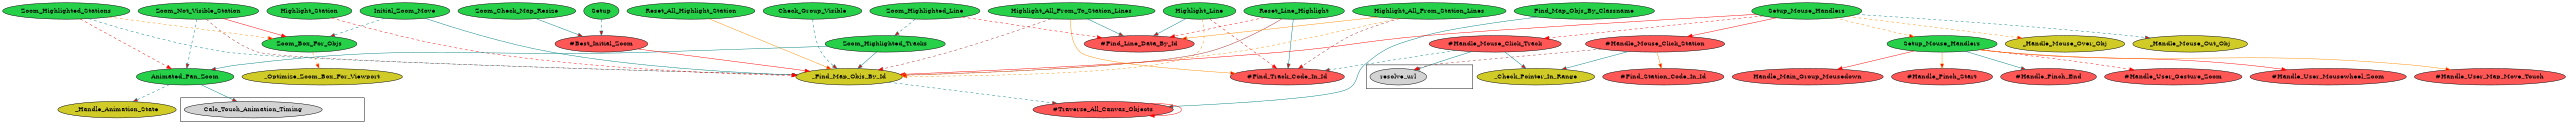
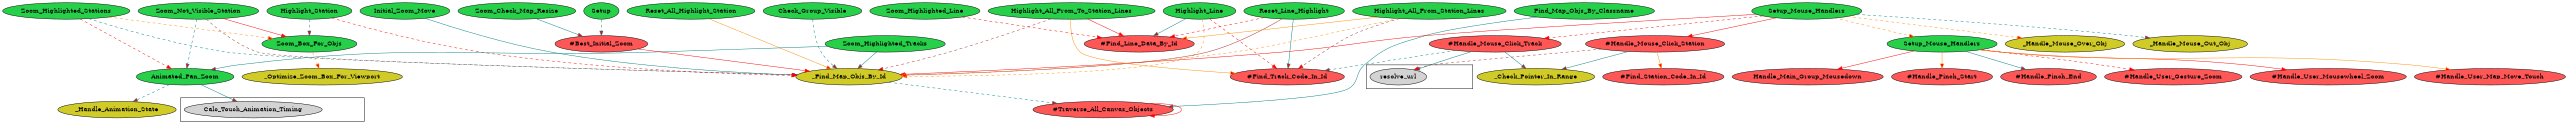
(907, 26) -> none
(1104, 27) -> (1104, 27)
(356, 28) -> (309, 25)
